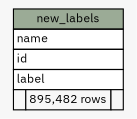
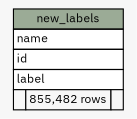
(68, 99) -> (68, 99)
